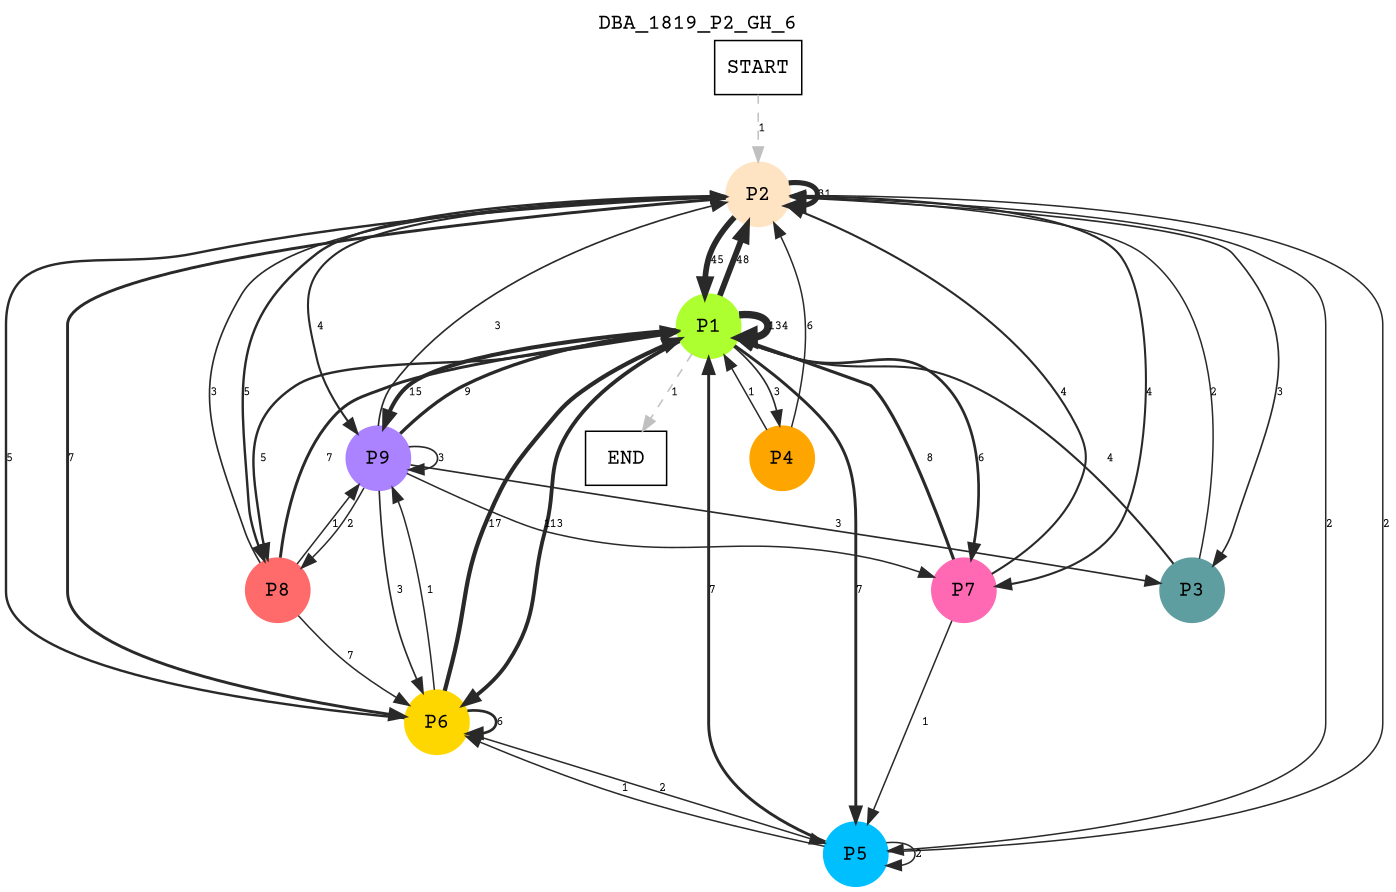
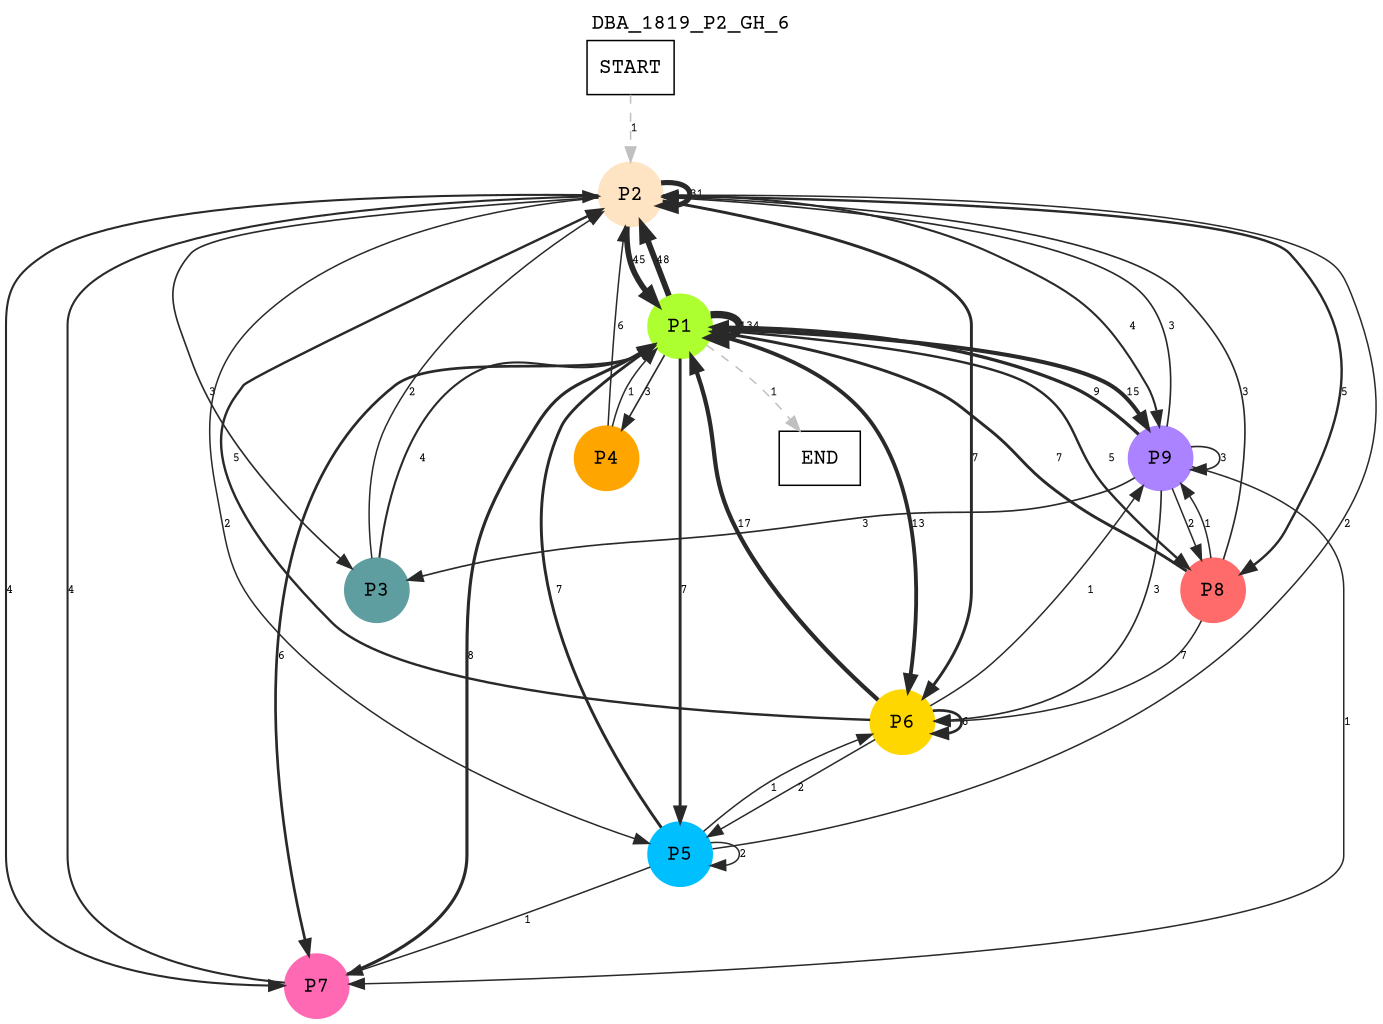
(913, 715) -> (507, 920)
